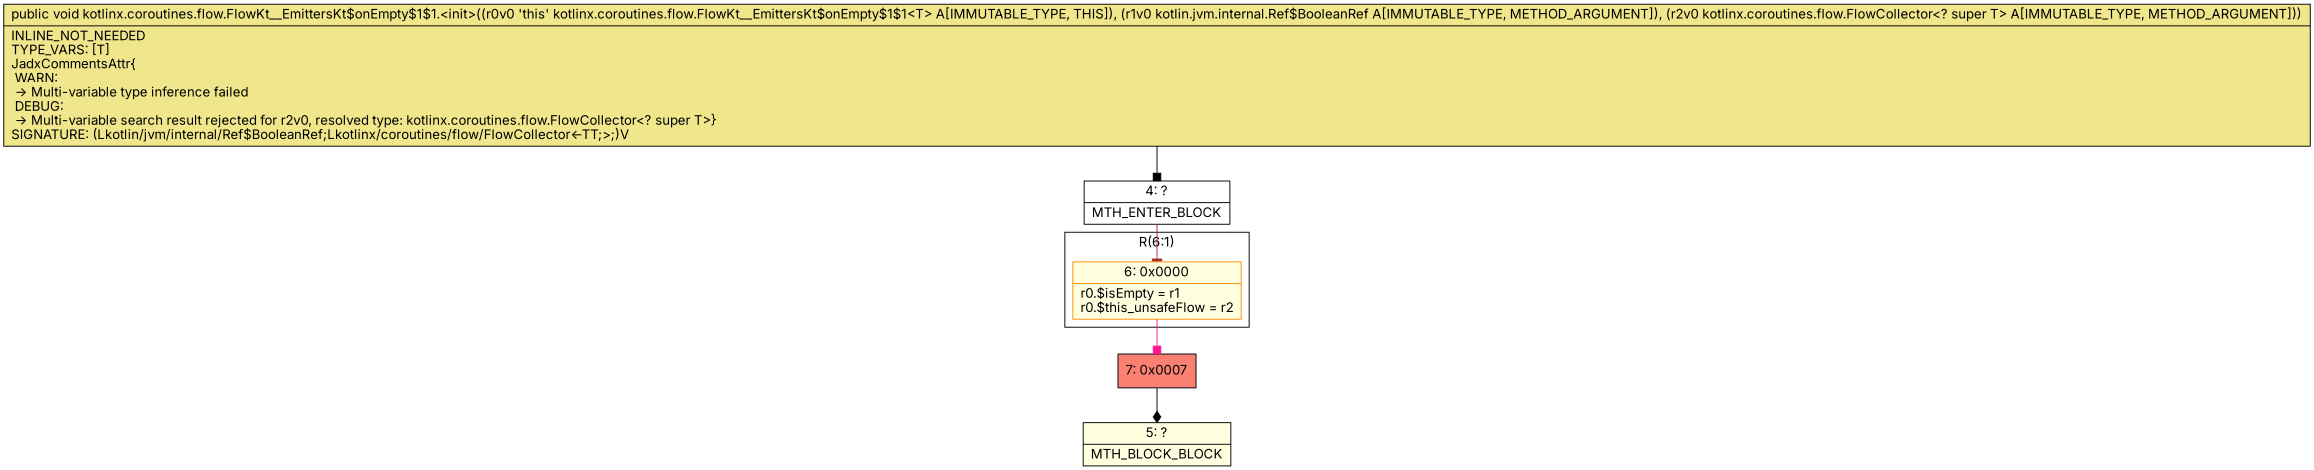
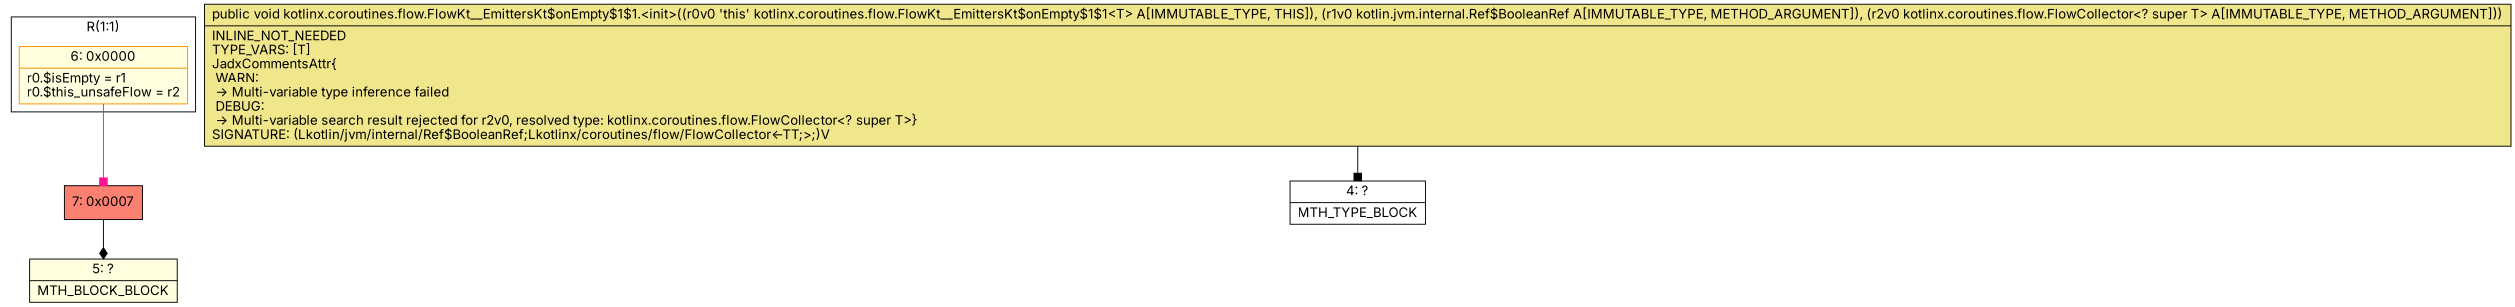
(1157, 213) -> (1358, 213)
(1157, 241) -> none
(1157, 243) -> (103, 28)
